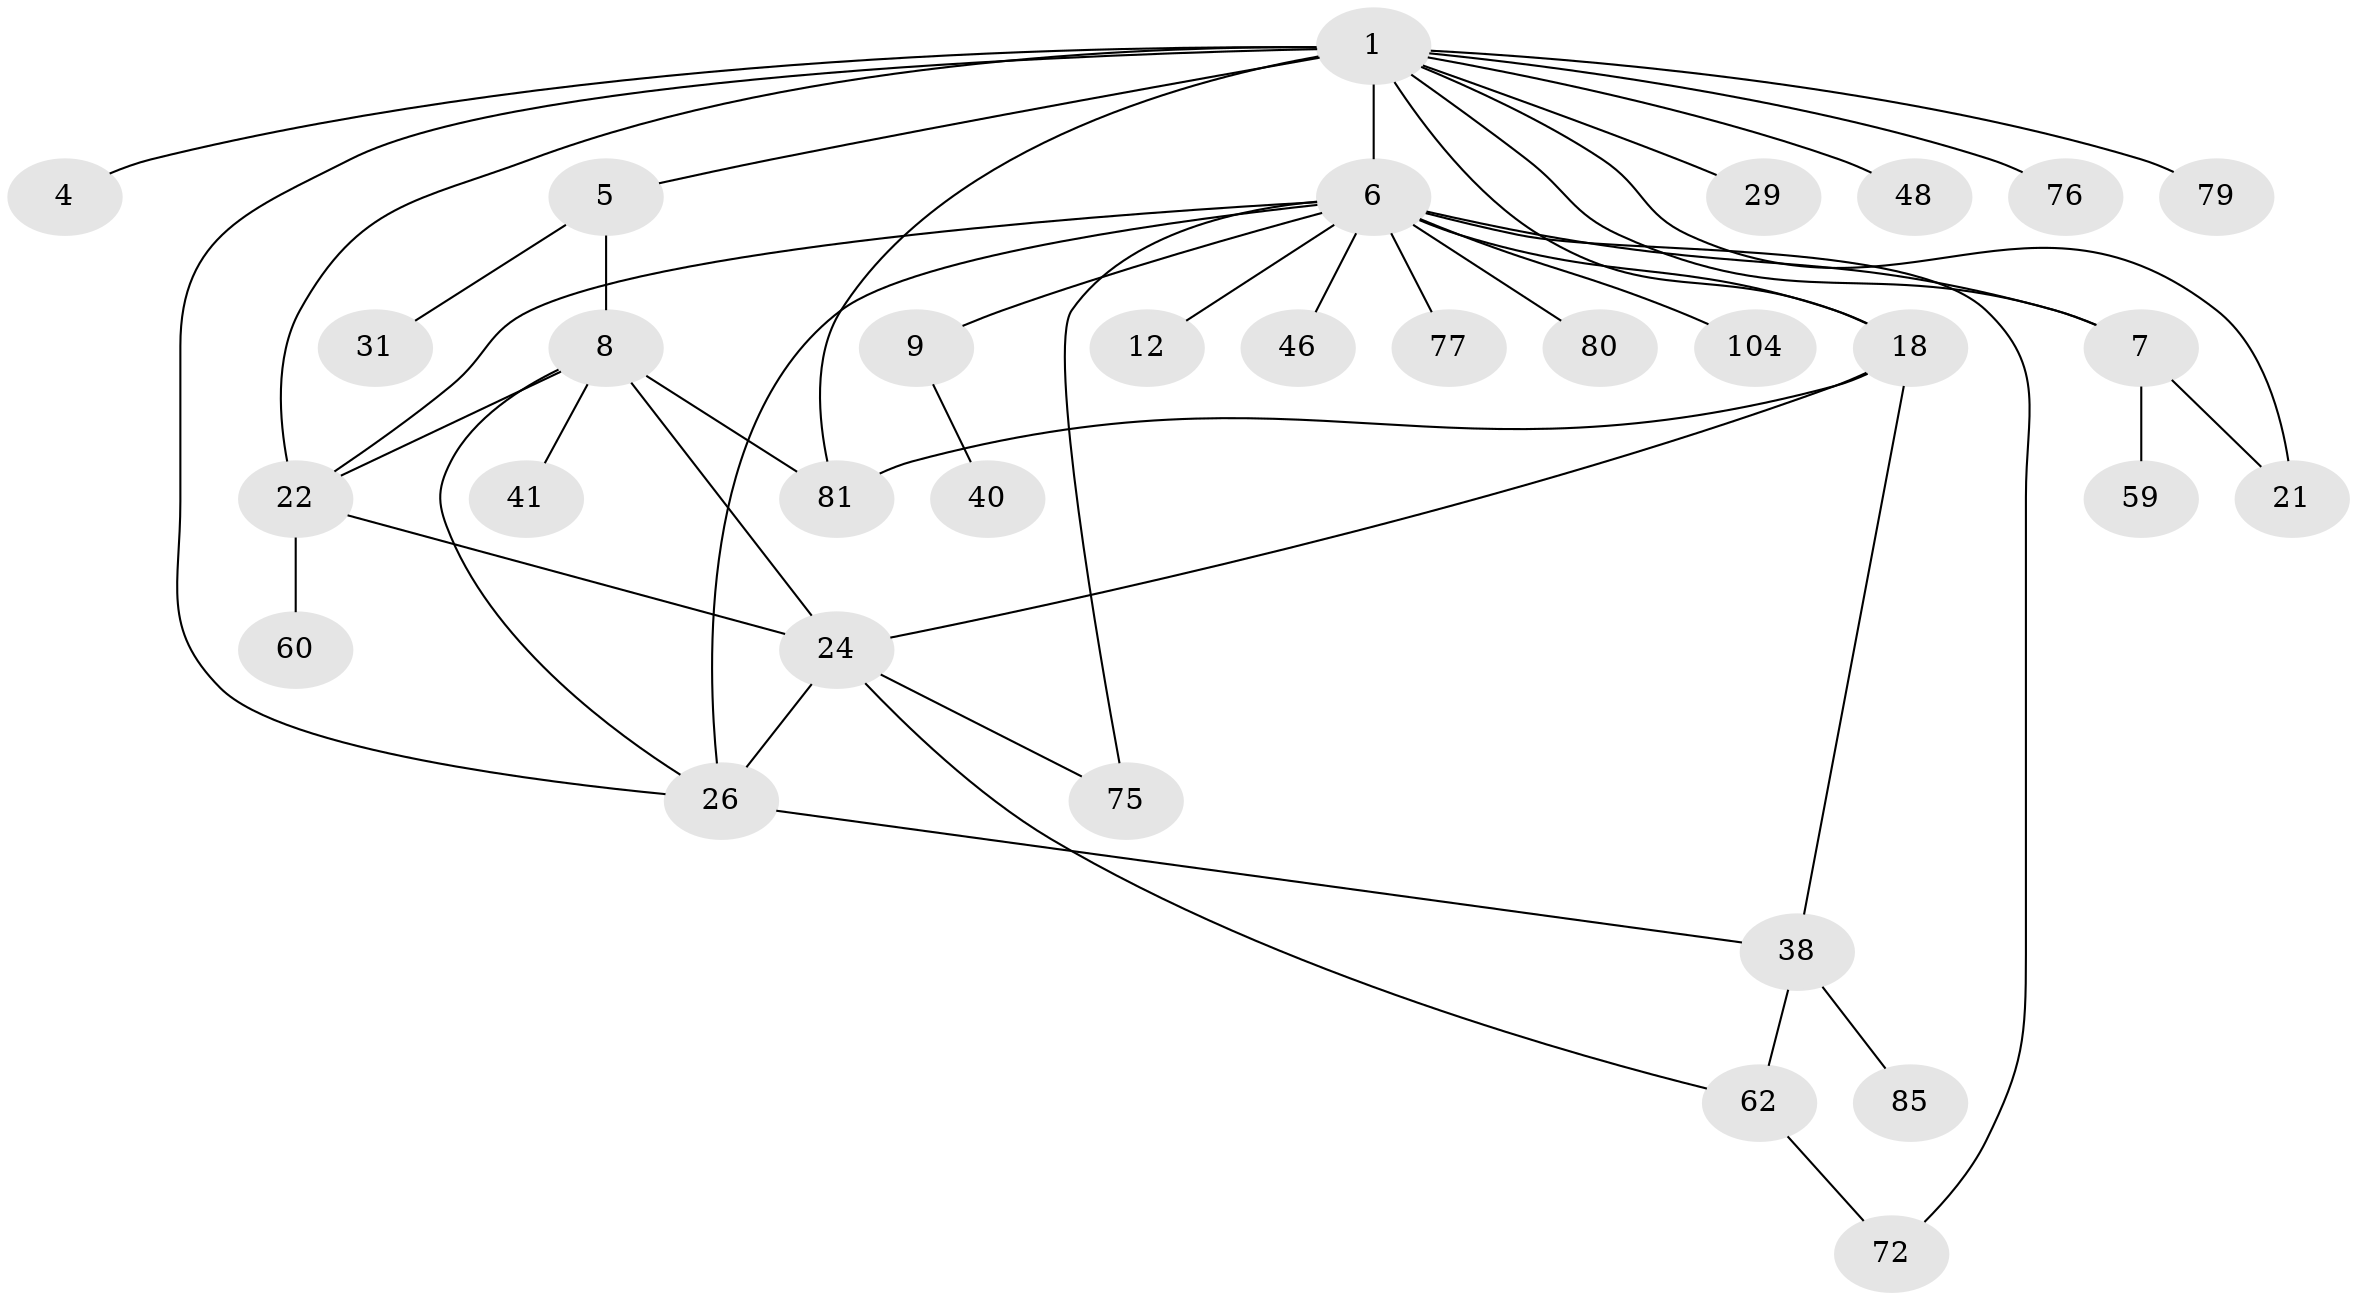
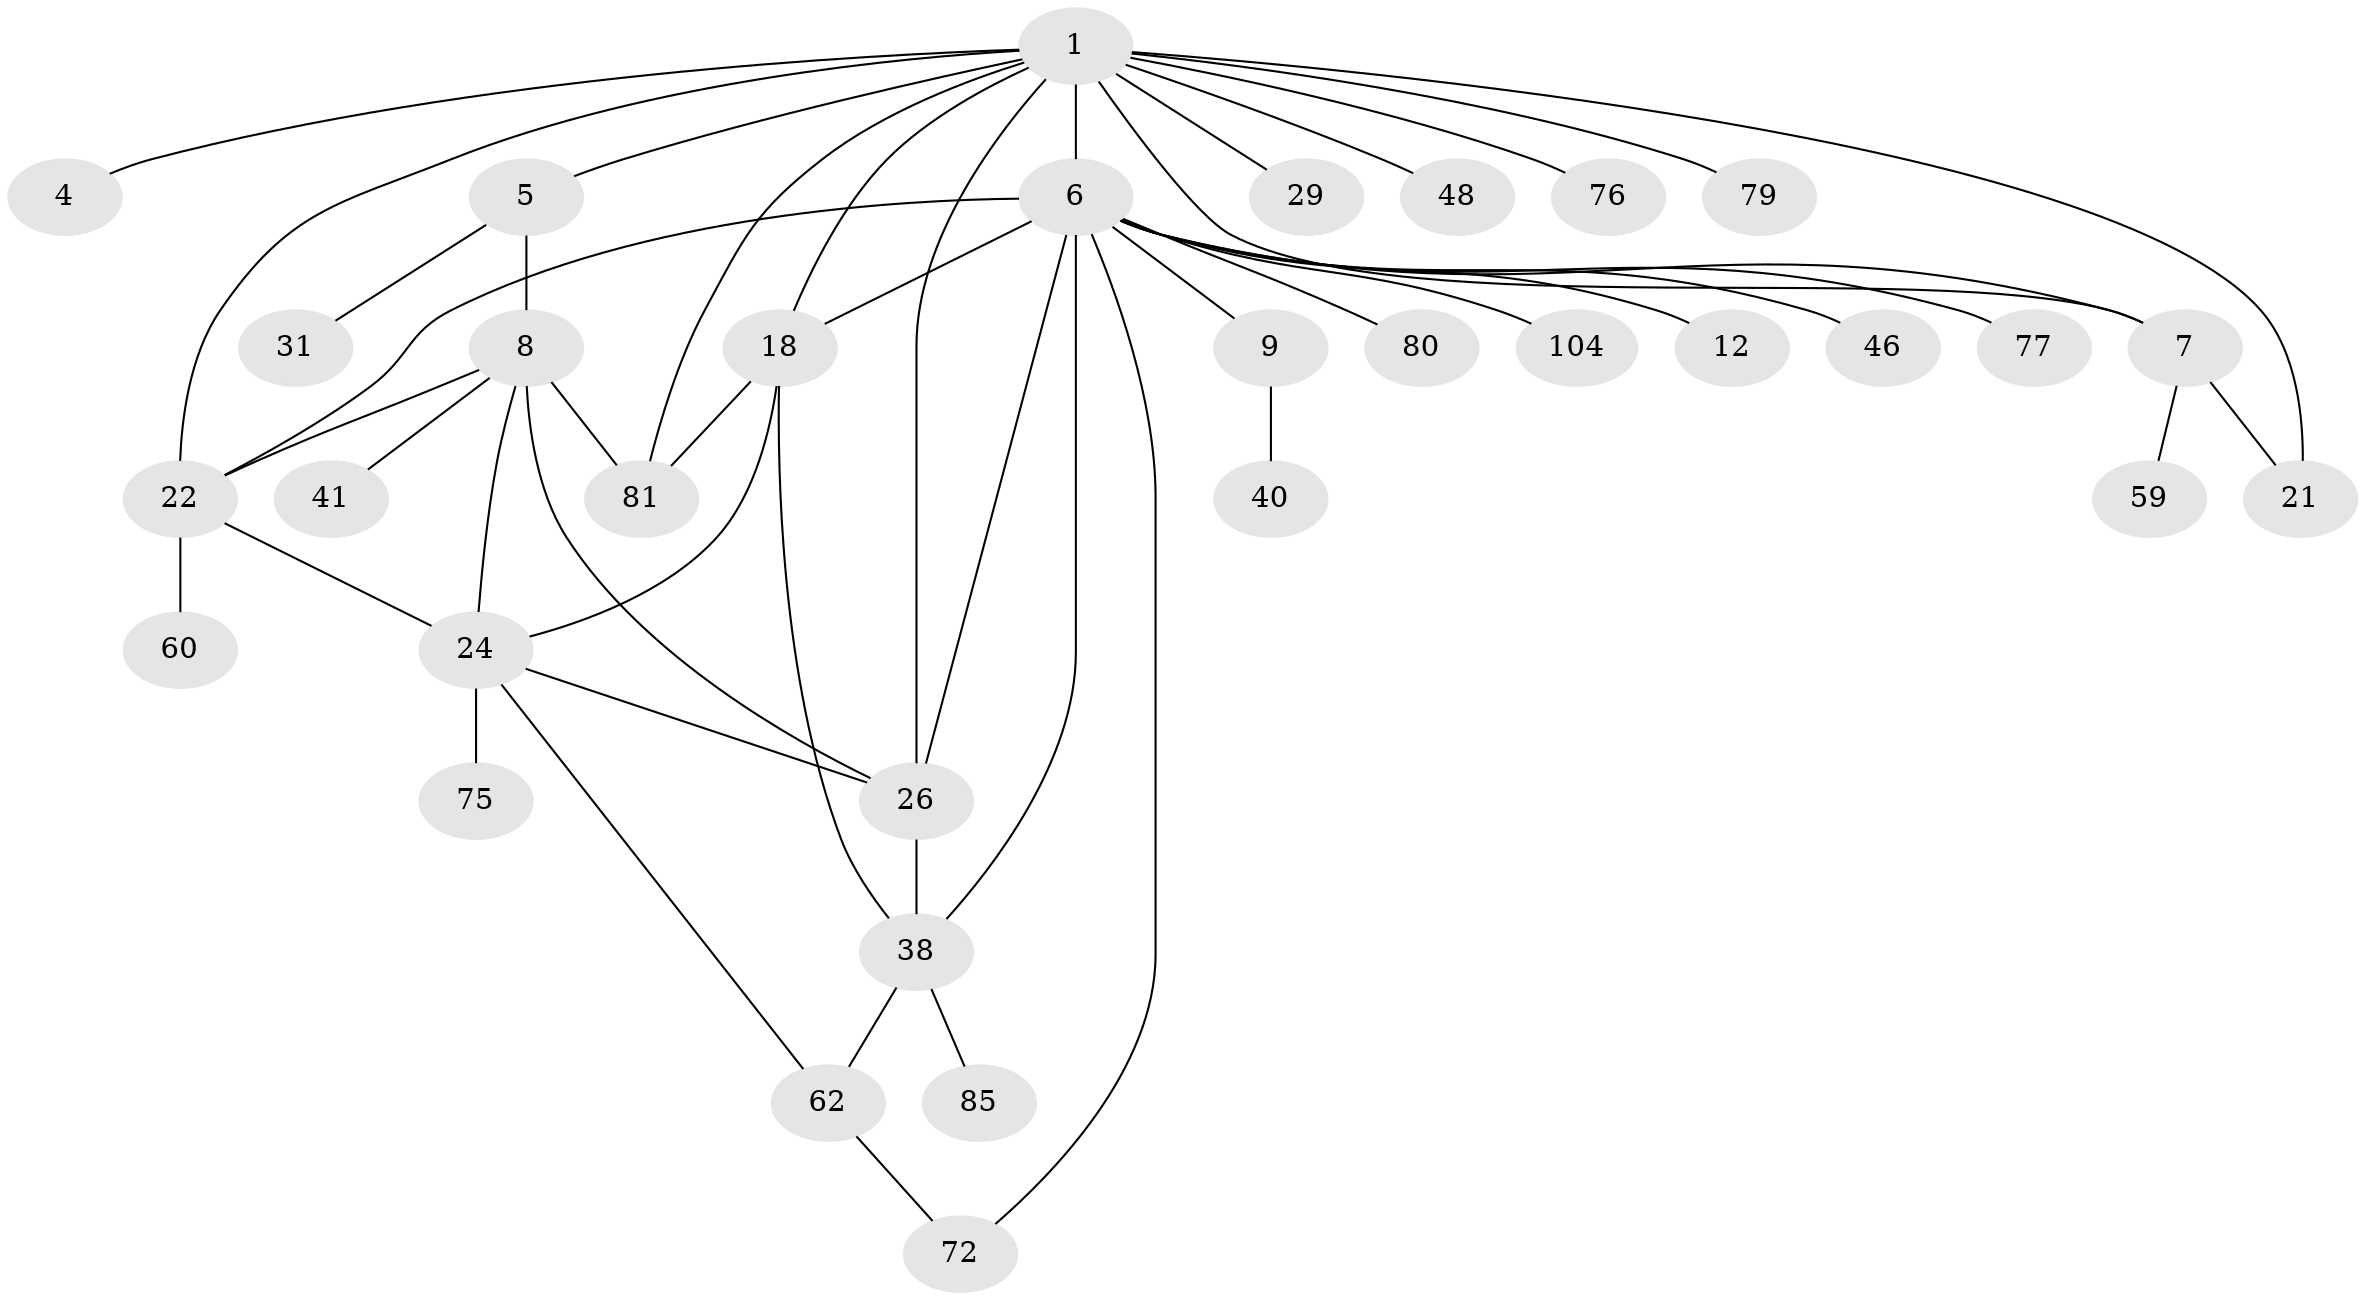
(1067, 400) -> (1076, 595)
